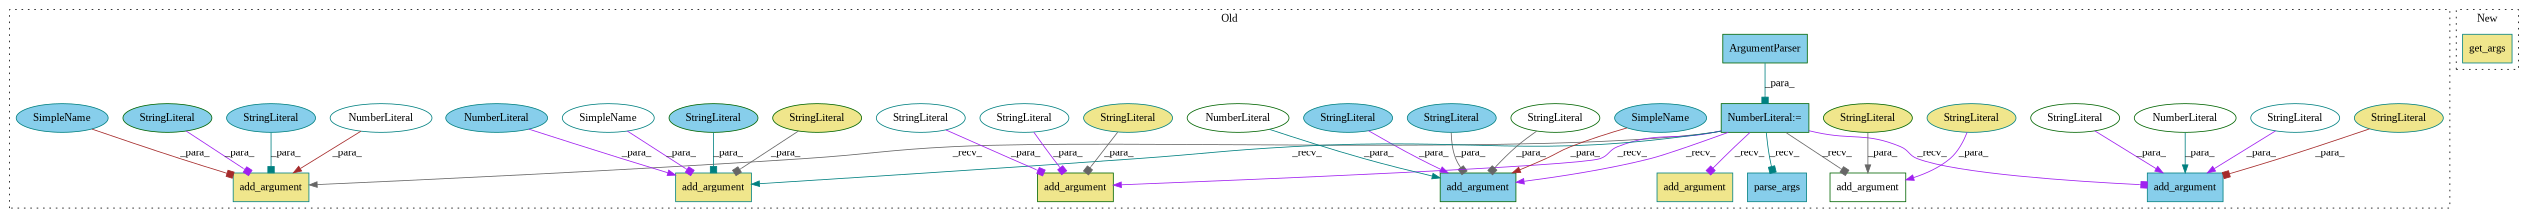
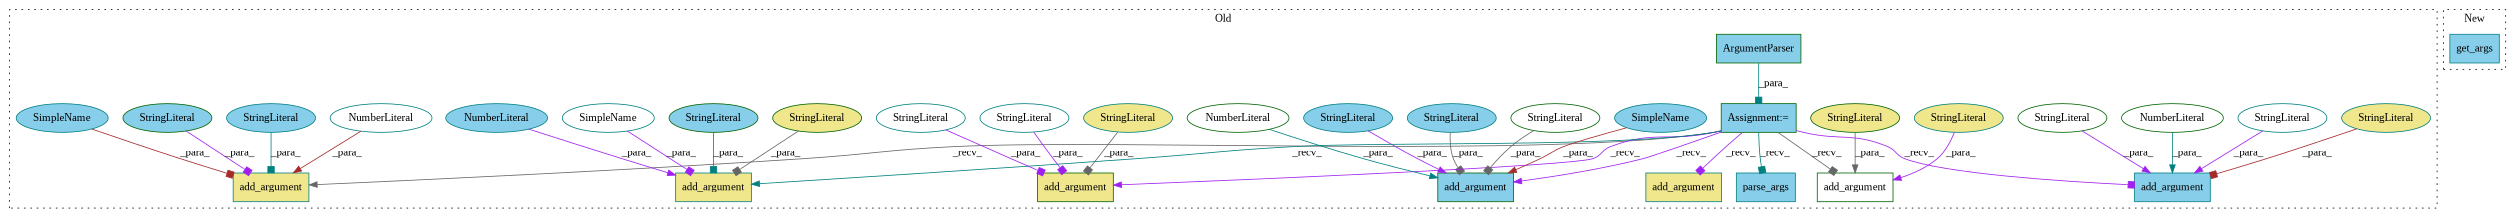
(2487, 49) -> (2475, 49)
(1765, 118) -> (1759, 118)
